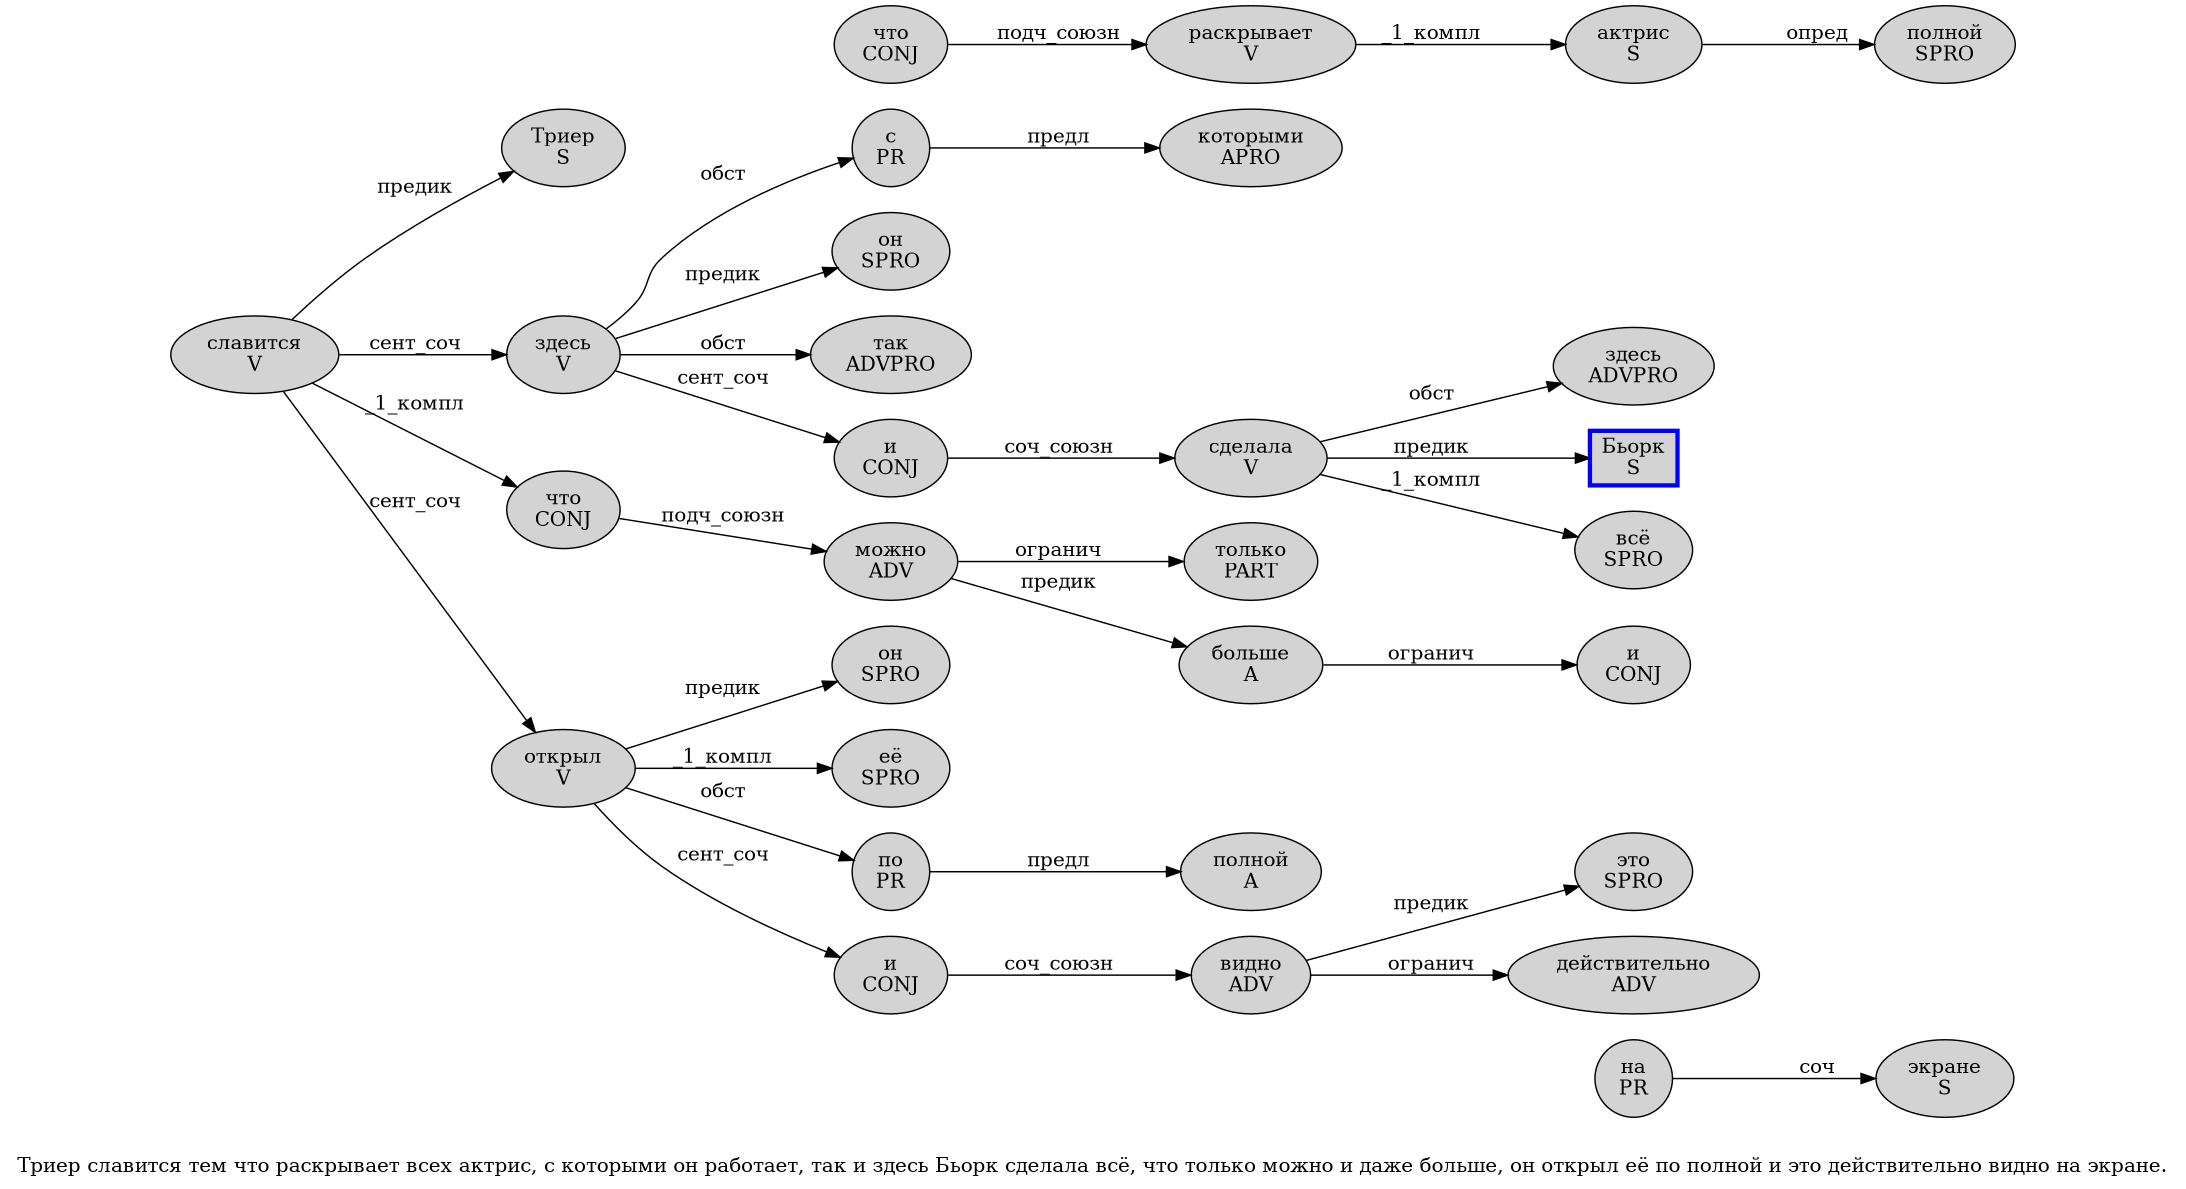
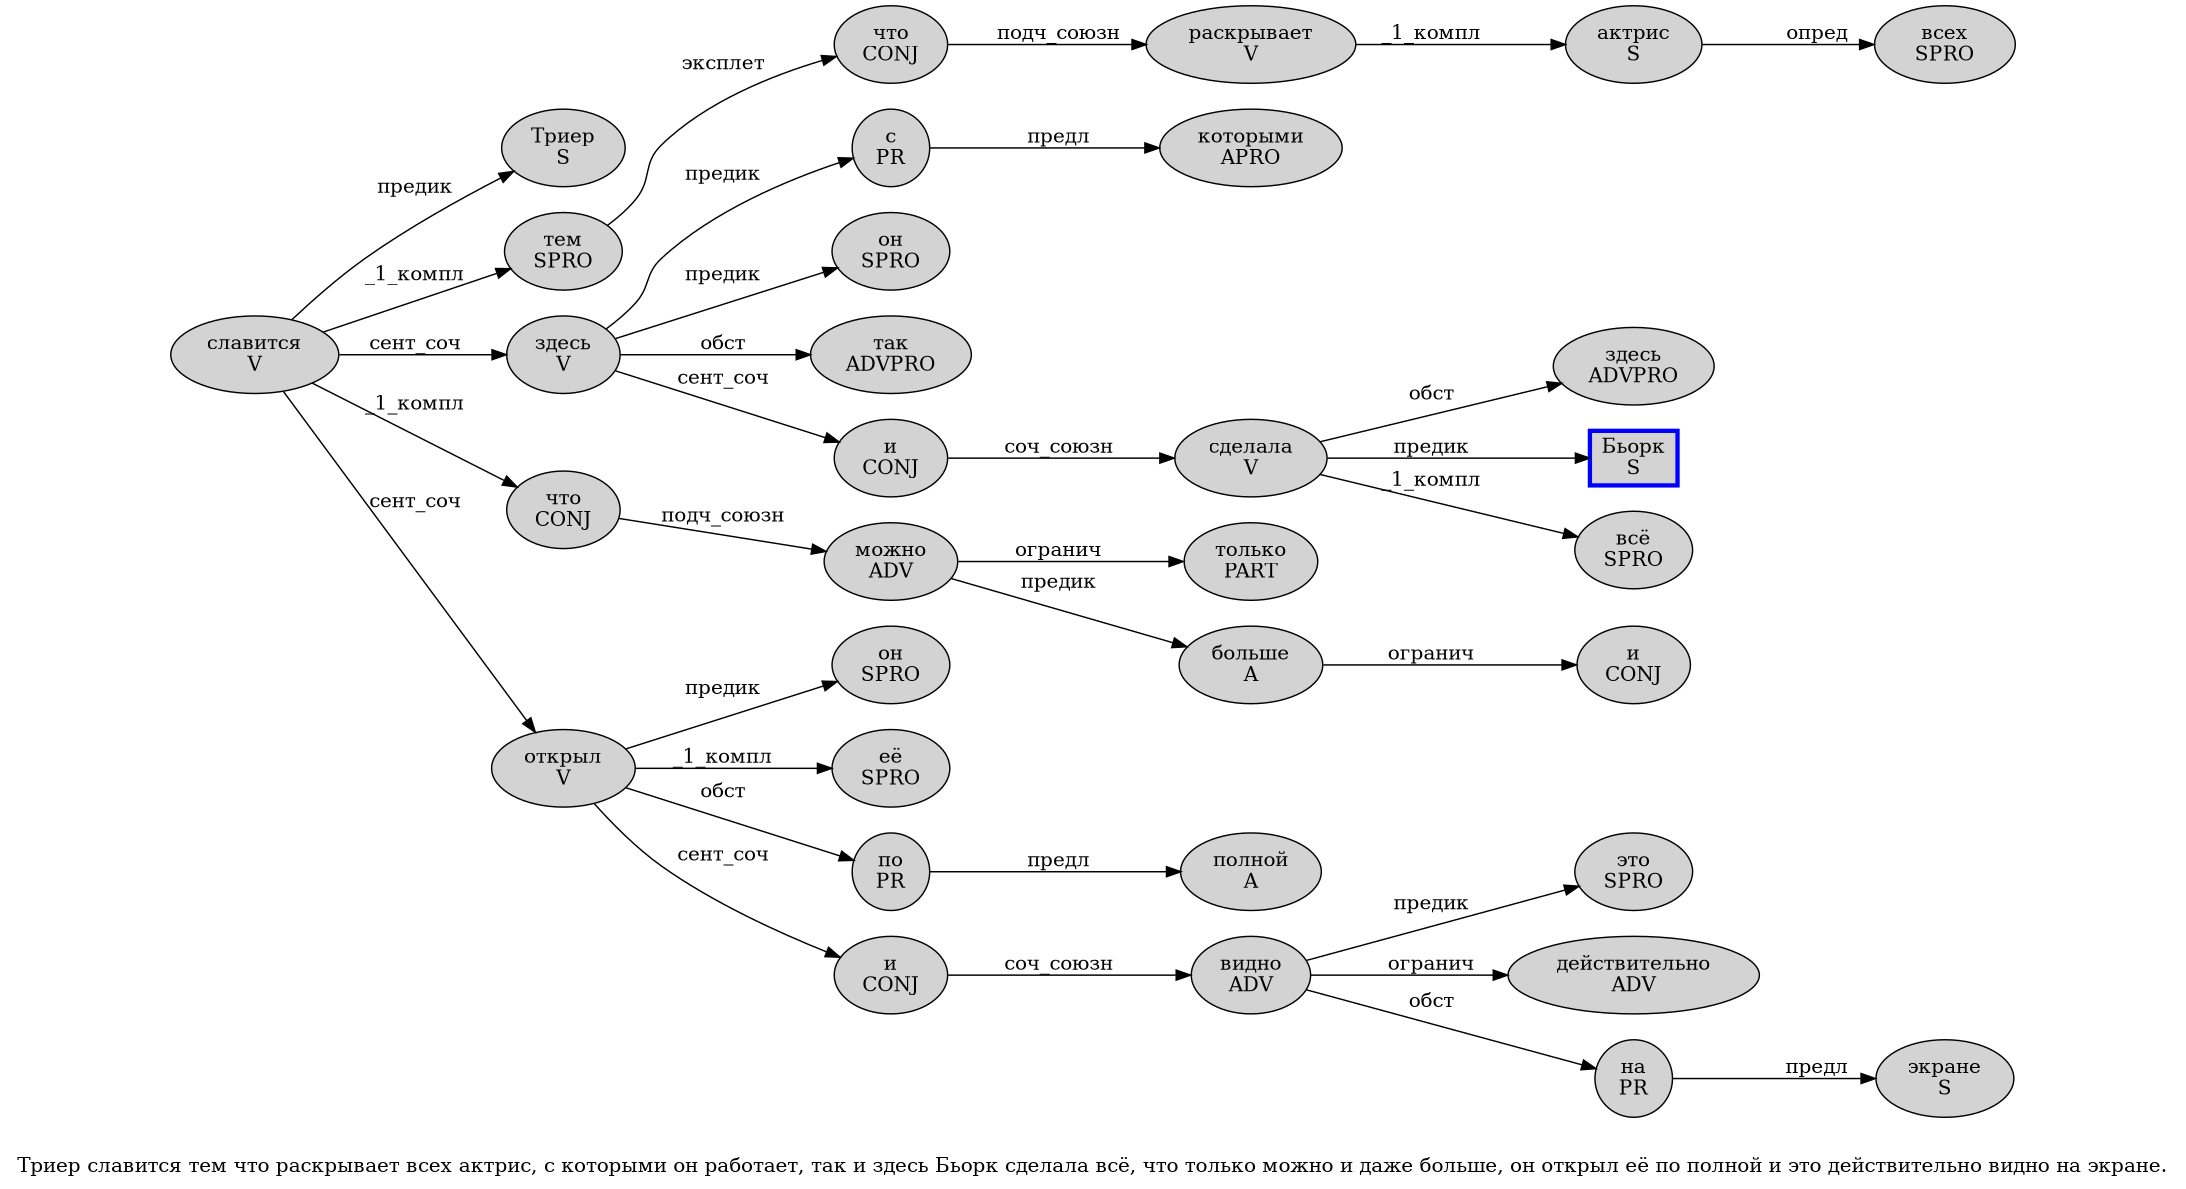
(1945, 45) -> (1945, 45)
(723, 174) -> (723, 174)
none -> (563, 251)
none -> (1444, 1027)
(1817, 1068) -> (1817, 1068)
